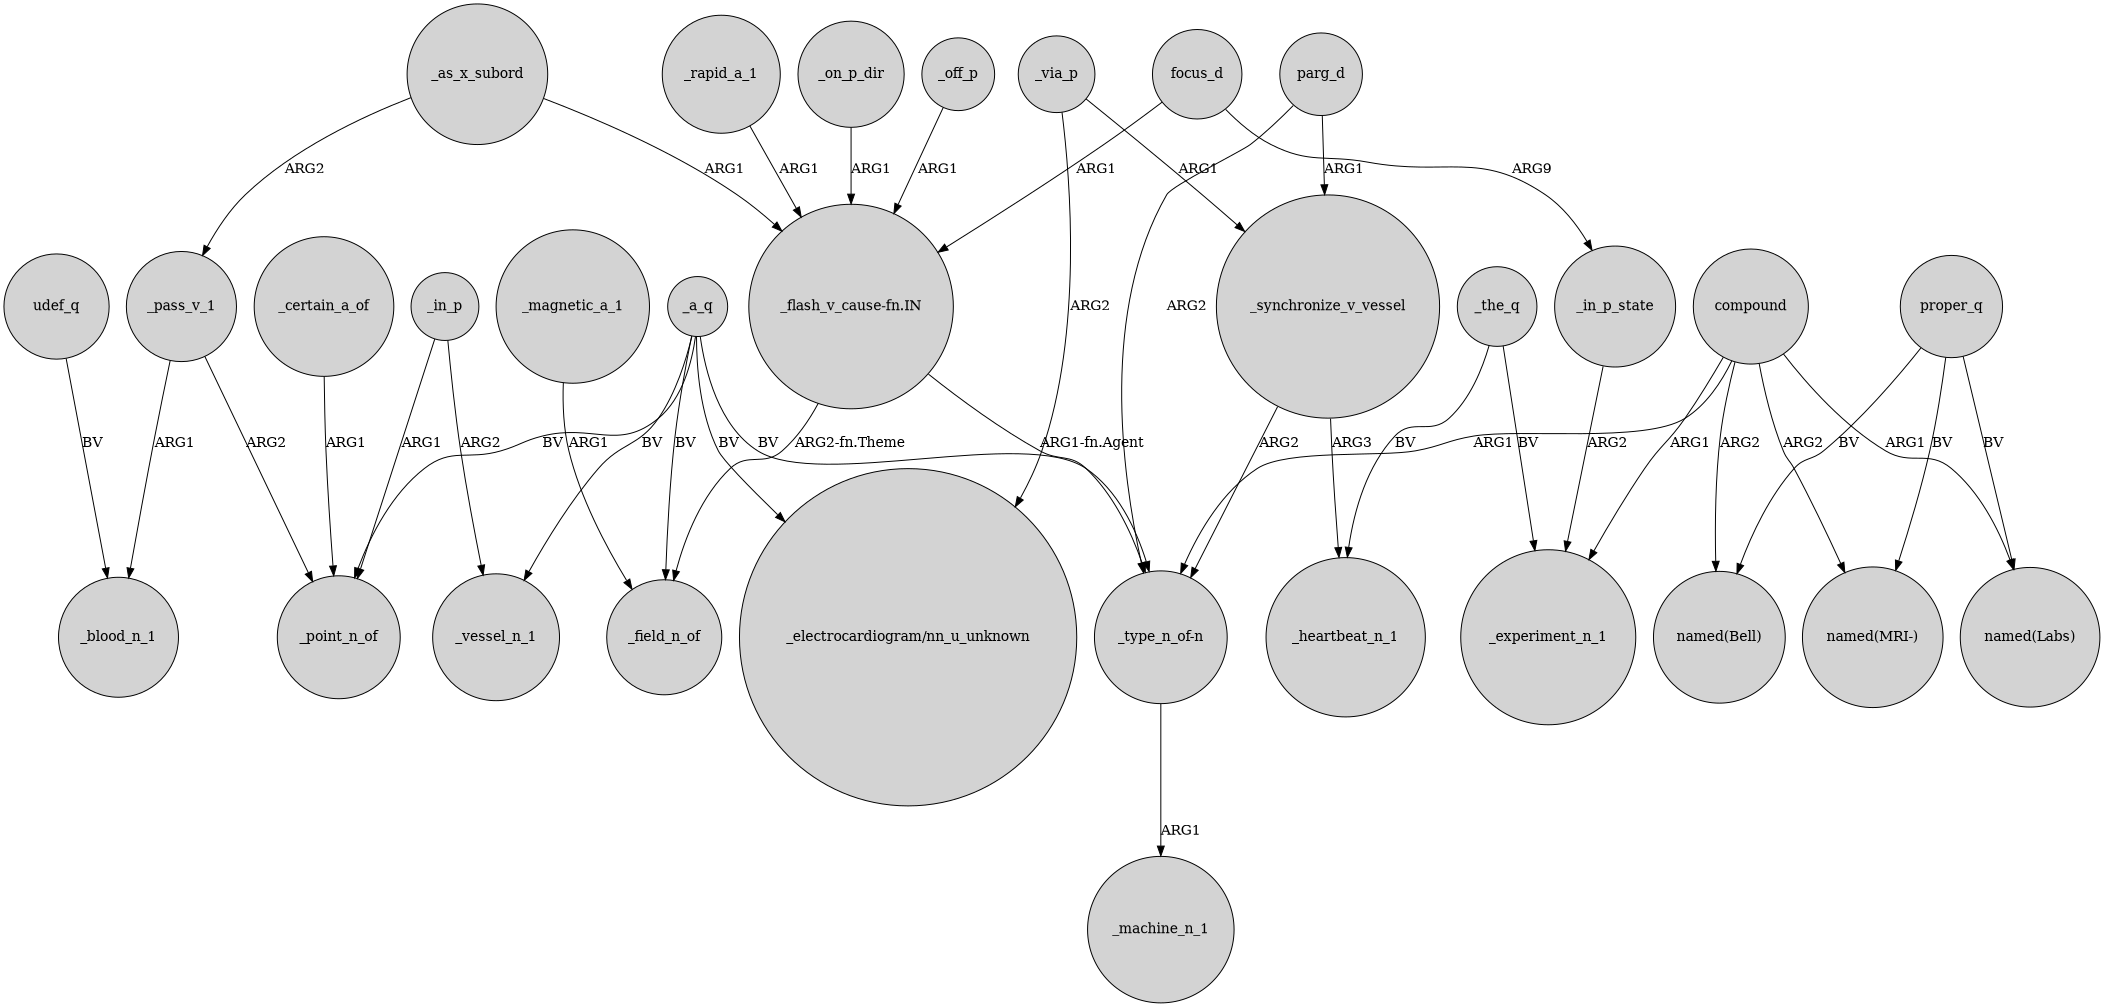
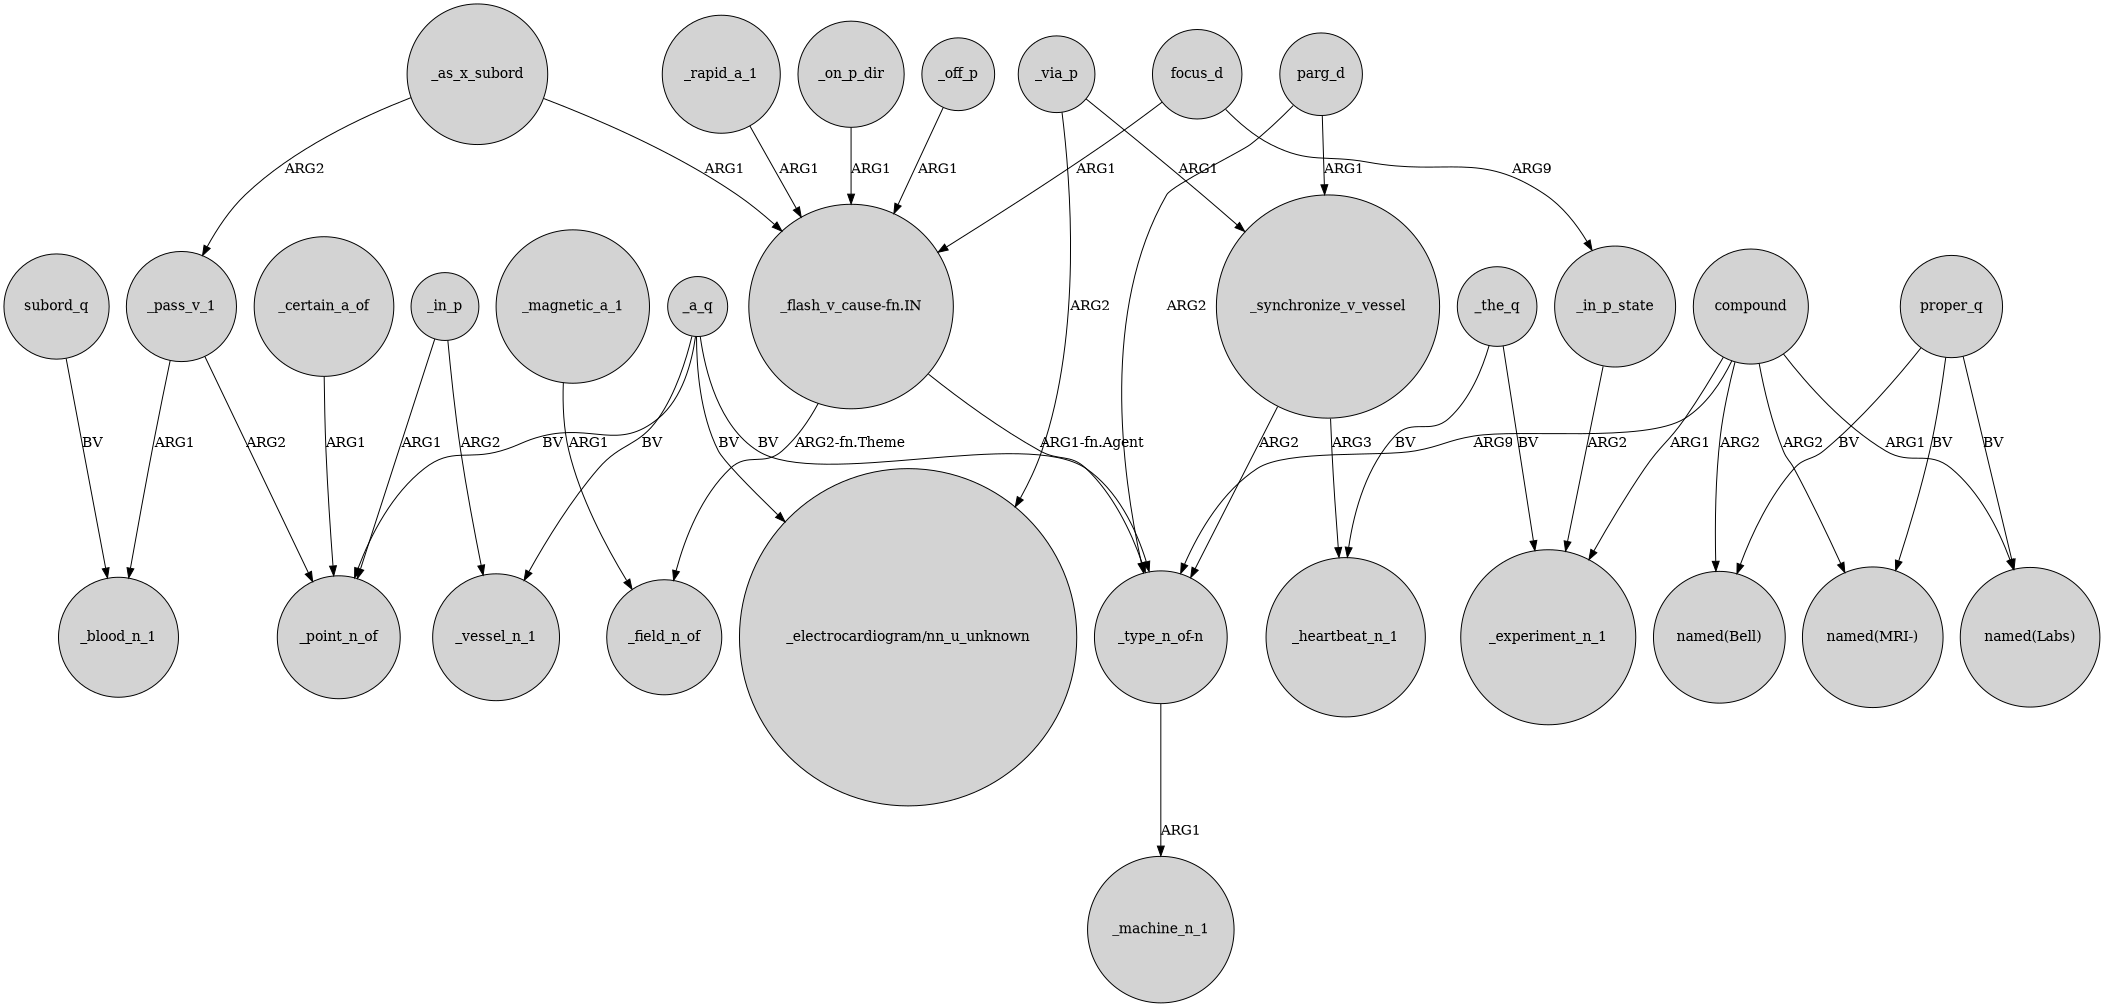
(57, 307) -> (57, 307)
(1494, 443) -> (1494, 443)
(673, 452) -> none
